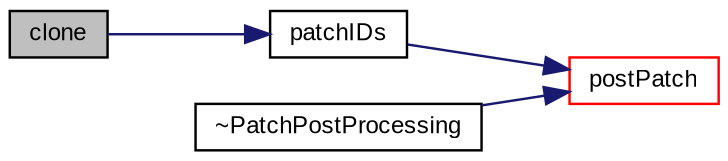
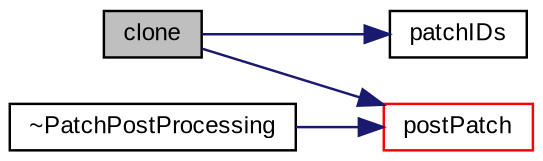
(476, 55) -> (281, 73)
